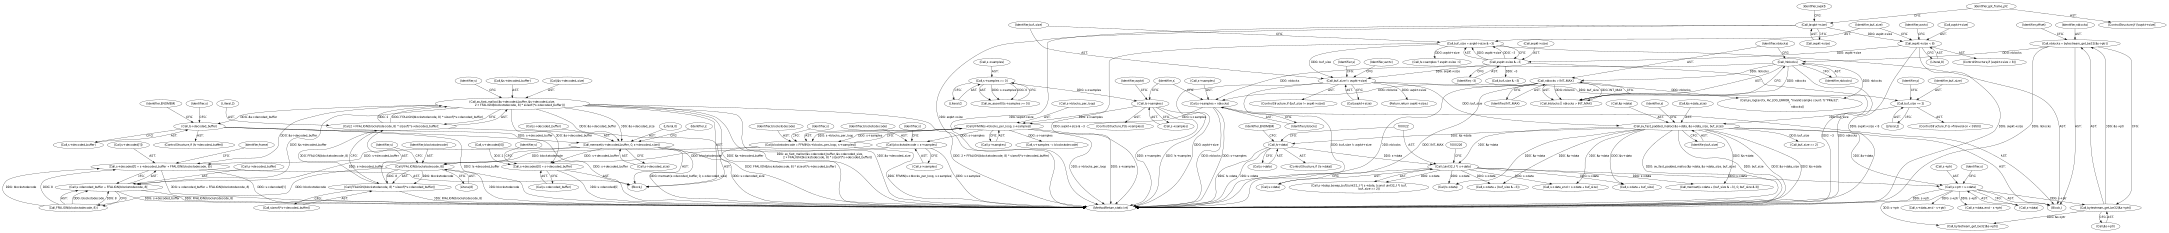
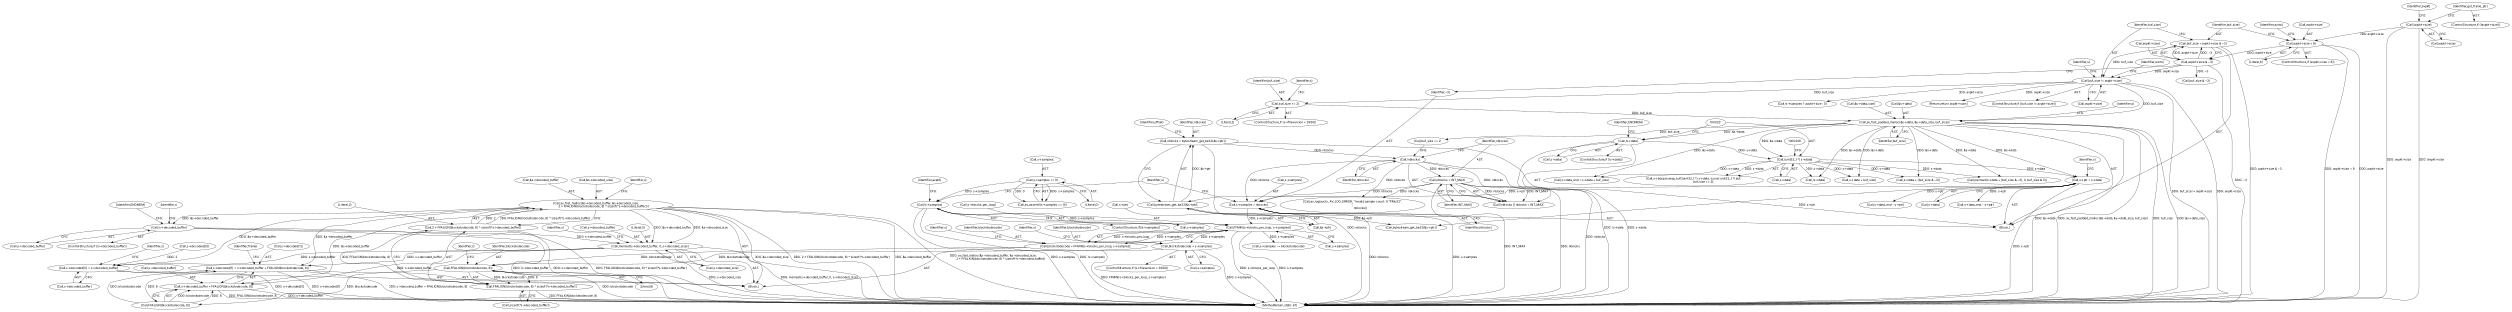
(1439, 49) -> (1952, 89)
(1486, 73) -> (1356, 159)
(1686, 95) -> (1420, 150)
(1951, 176) -> (1208, 214)
none -> (1137, 268)
